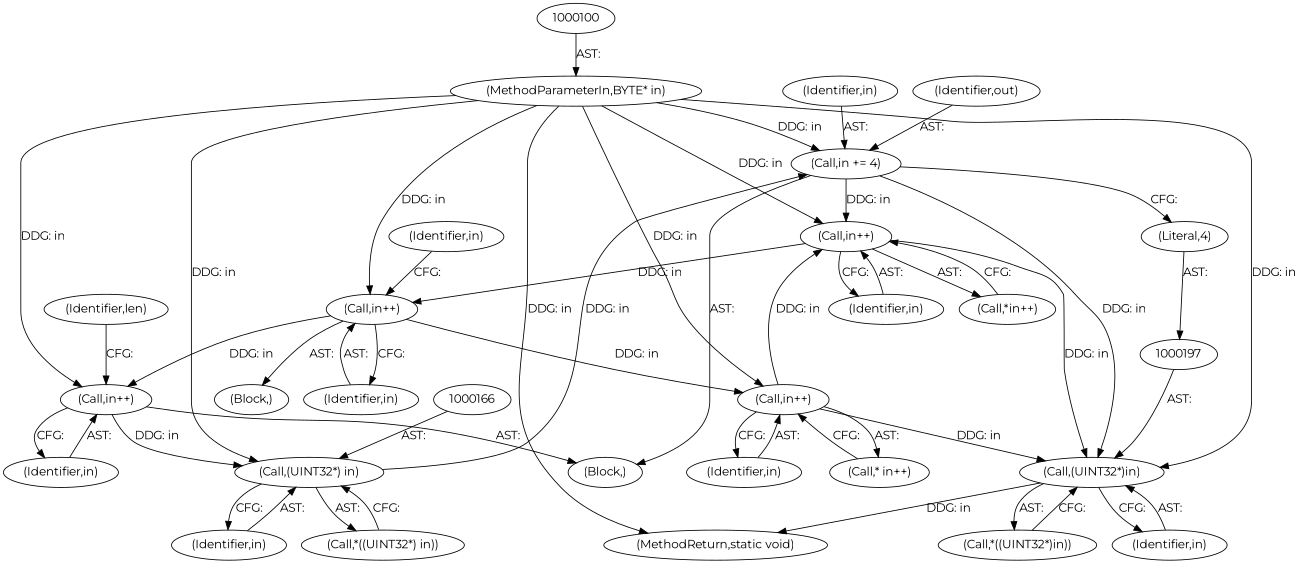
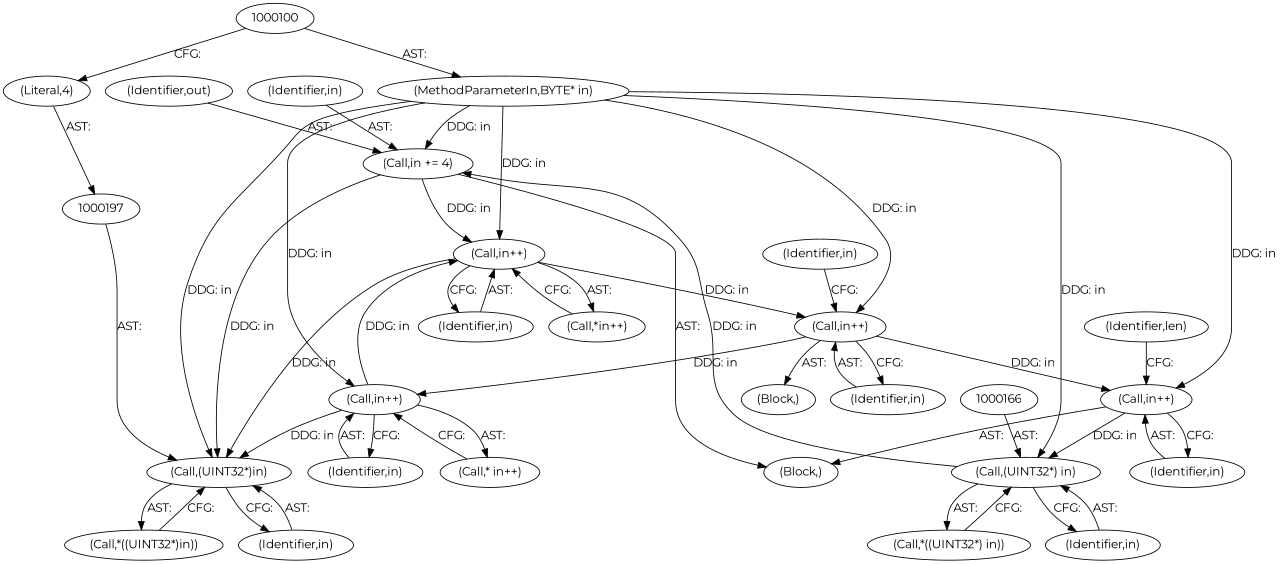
(1036, 177) -> (166, 53)
(716, 545) -> none
